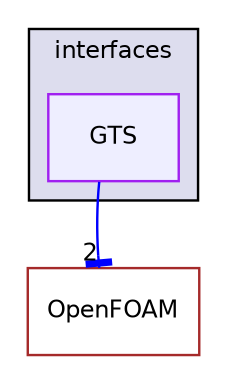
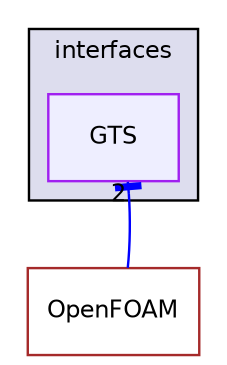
(97, 219) -> (130, 231)
